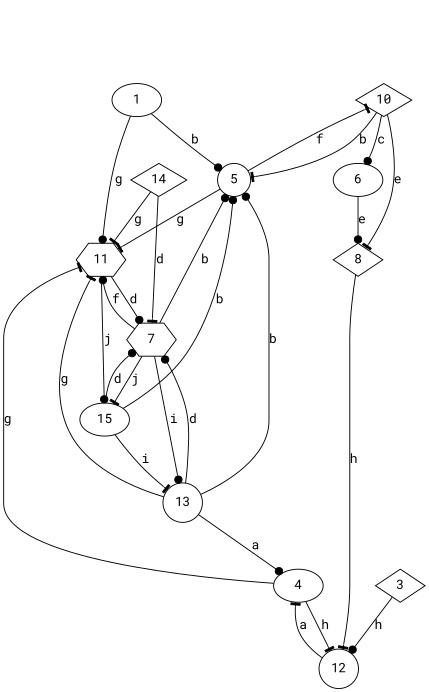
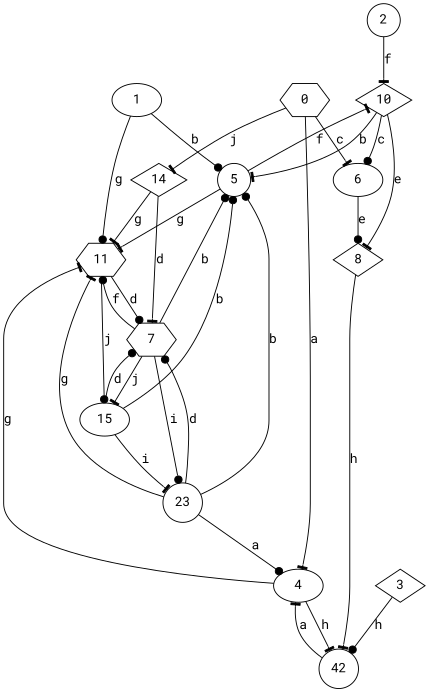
none -> (384, 20)
none -> (305, 100)
(183, 503) -> (183, 503)
(339, 669) -> (339, 669)
